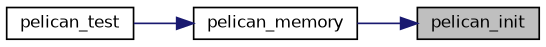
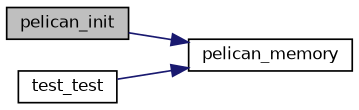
(70, 23) -> (68, 87)
(379, 23) -> (150, 36)
